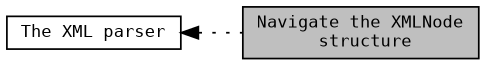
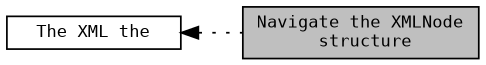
(94, 33) -> (94, 33)
